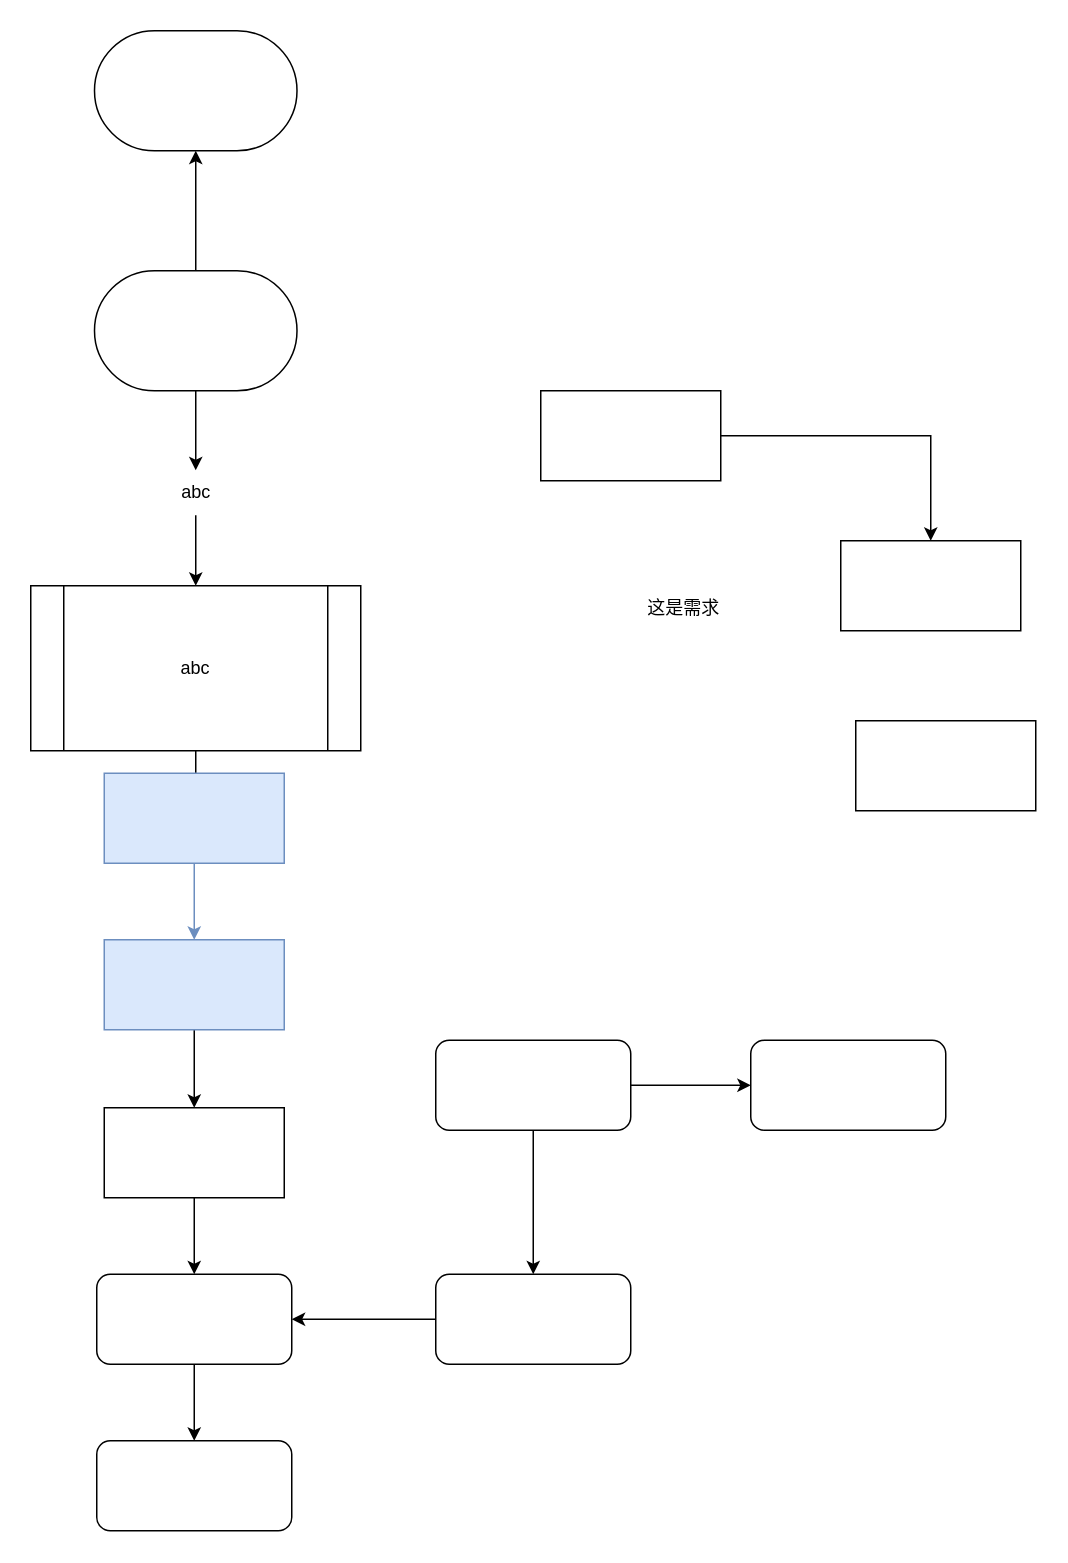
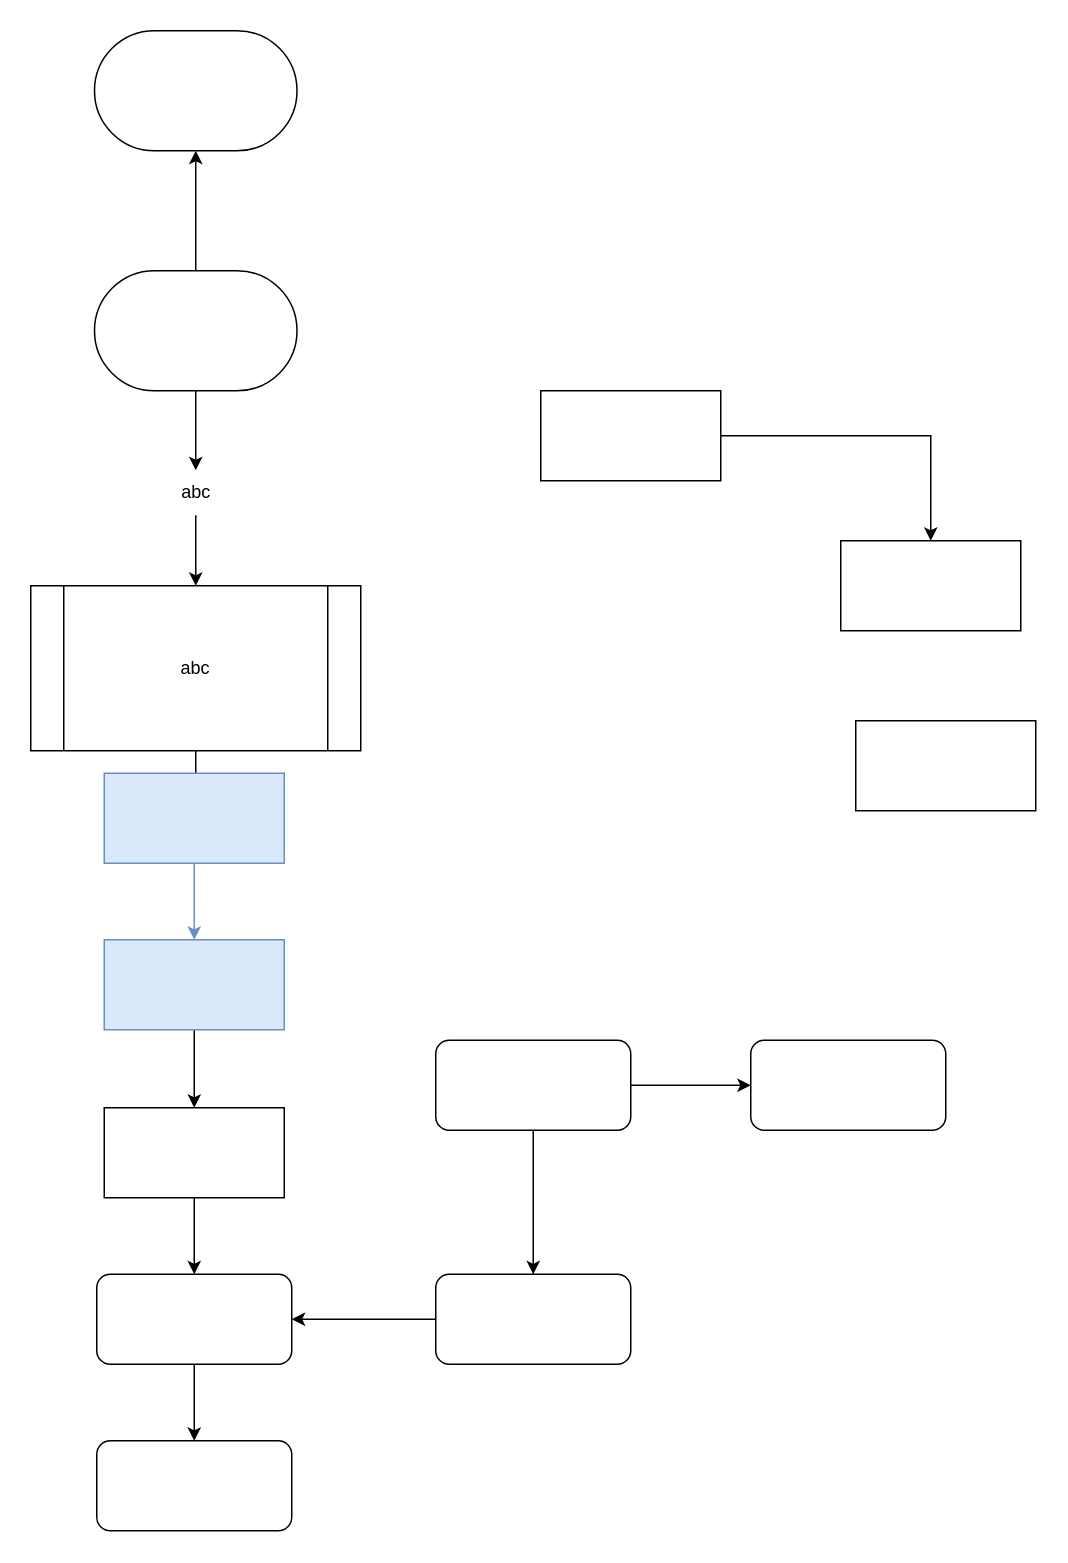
(683, 608) -> none
